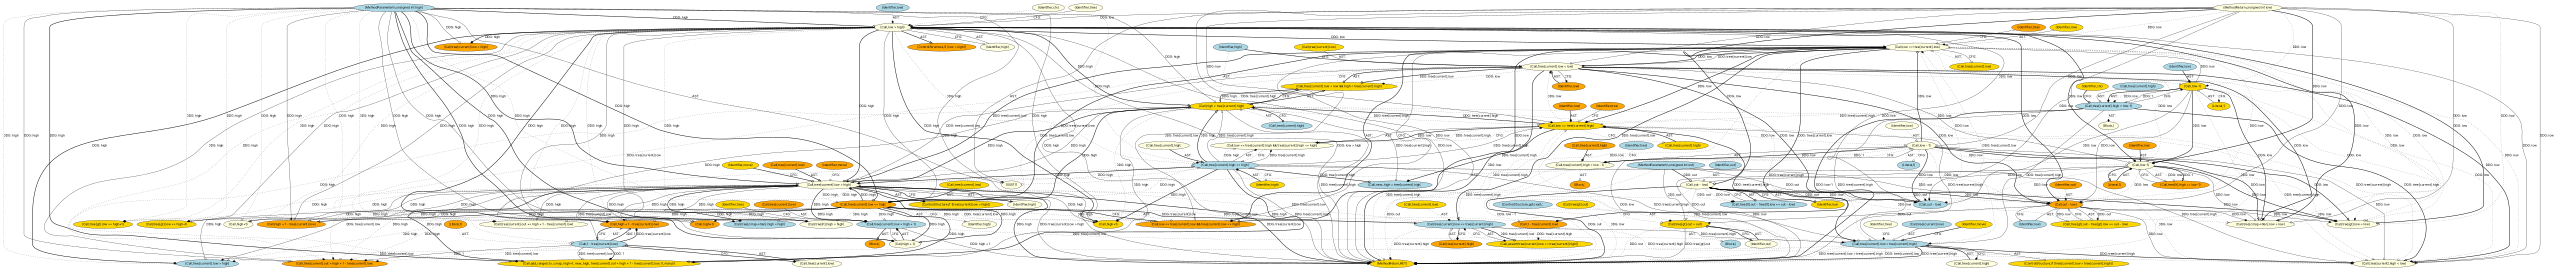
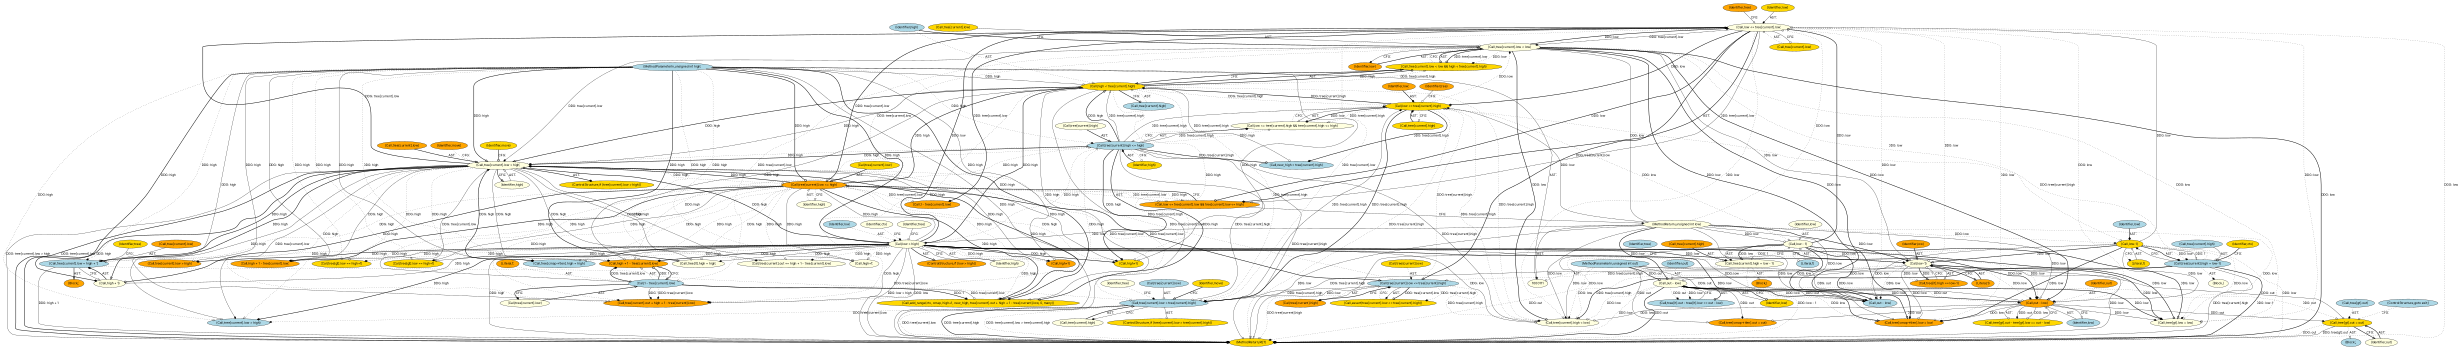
(1493, 54) -> (1444, 216)
(1576, 205) -> (2355, 303)
(2260, 224) -> (1909, 323)
(2136, 257) -> none
none -> (1743, 323)
